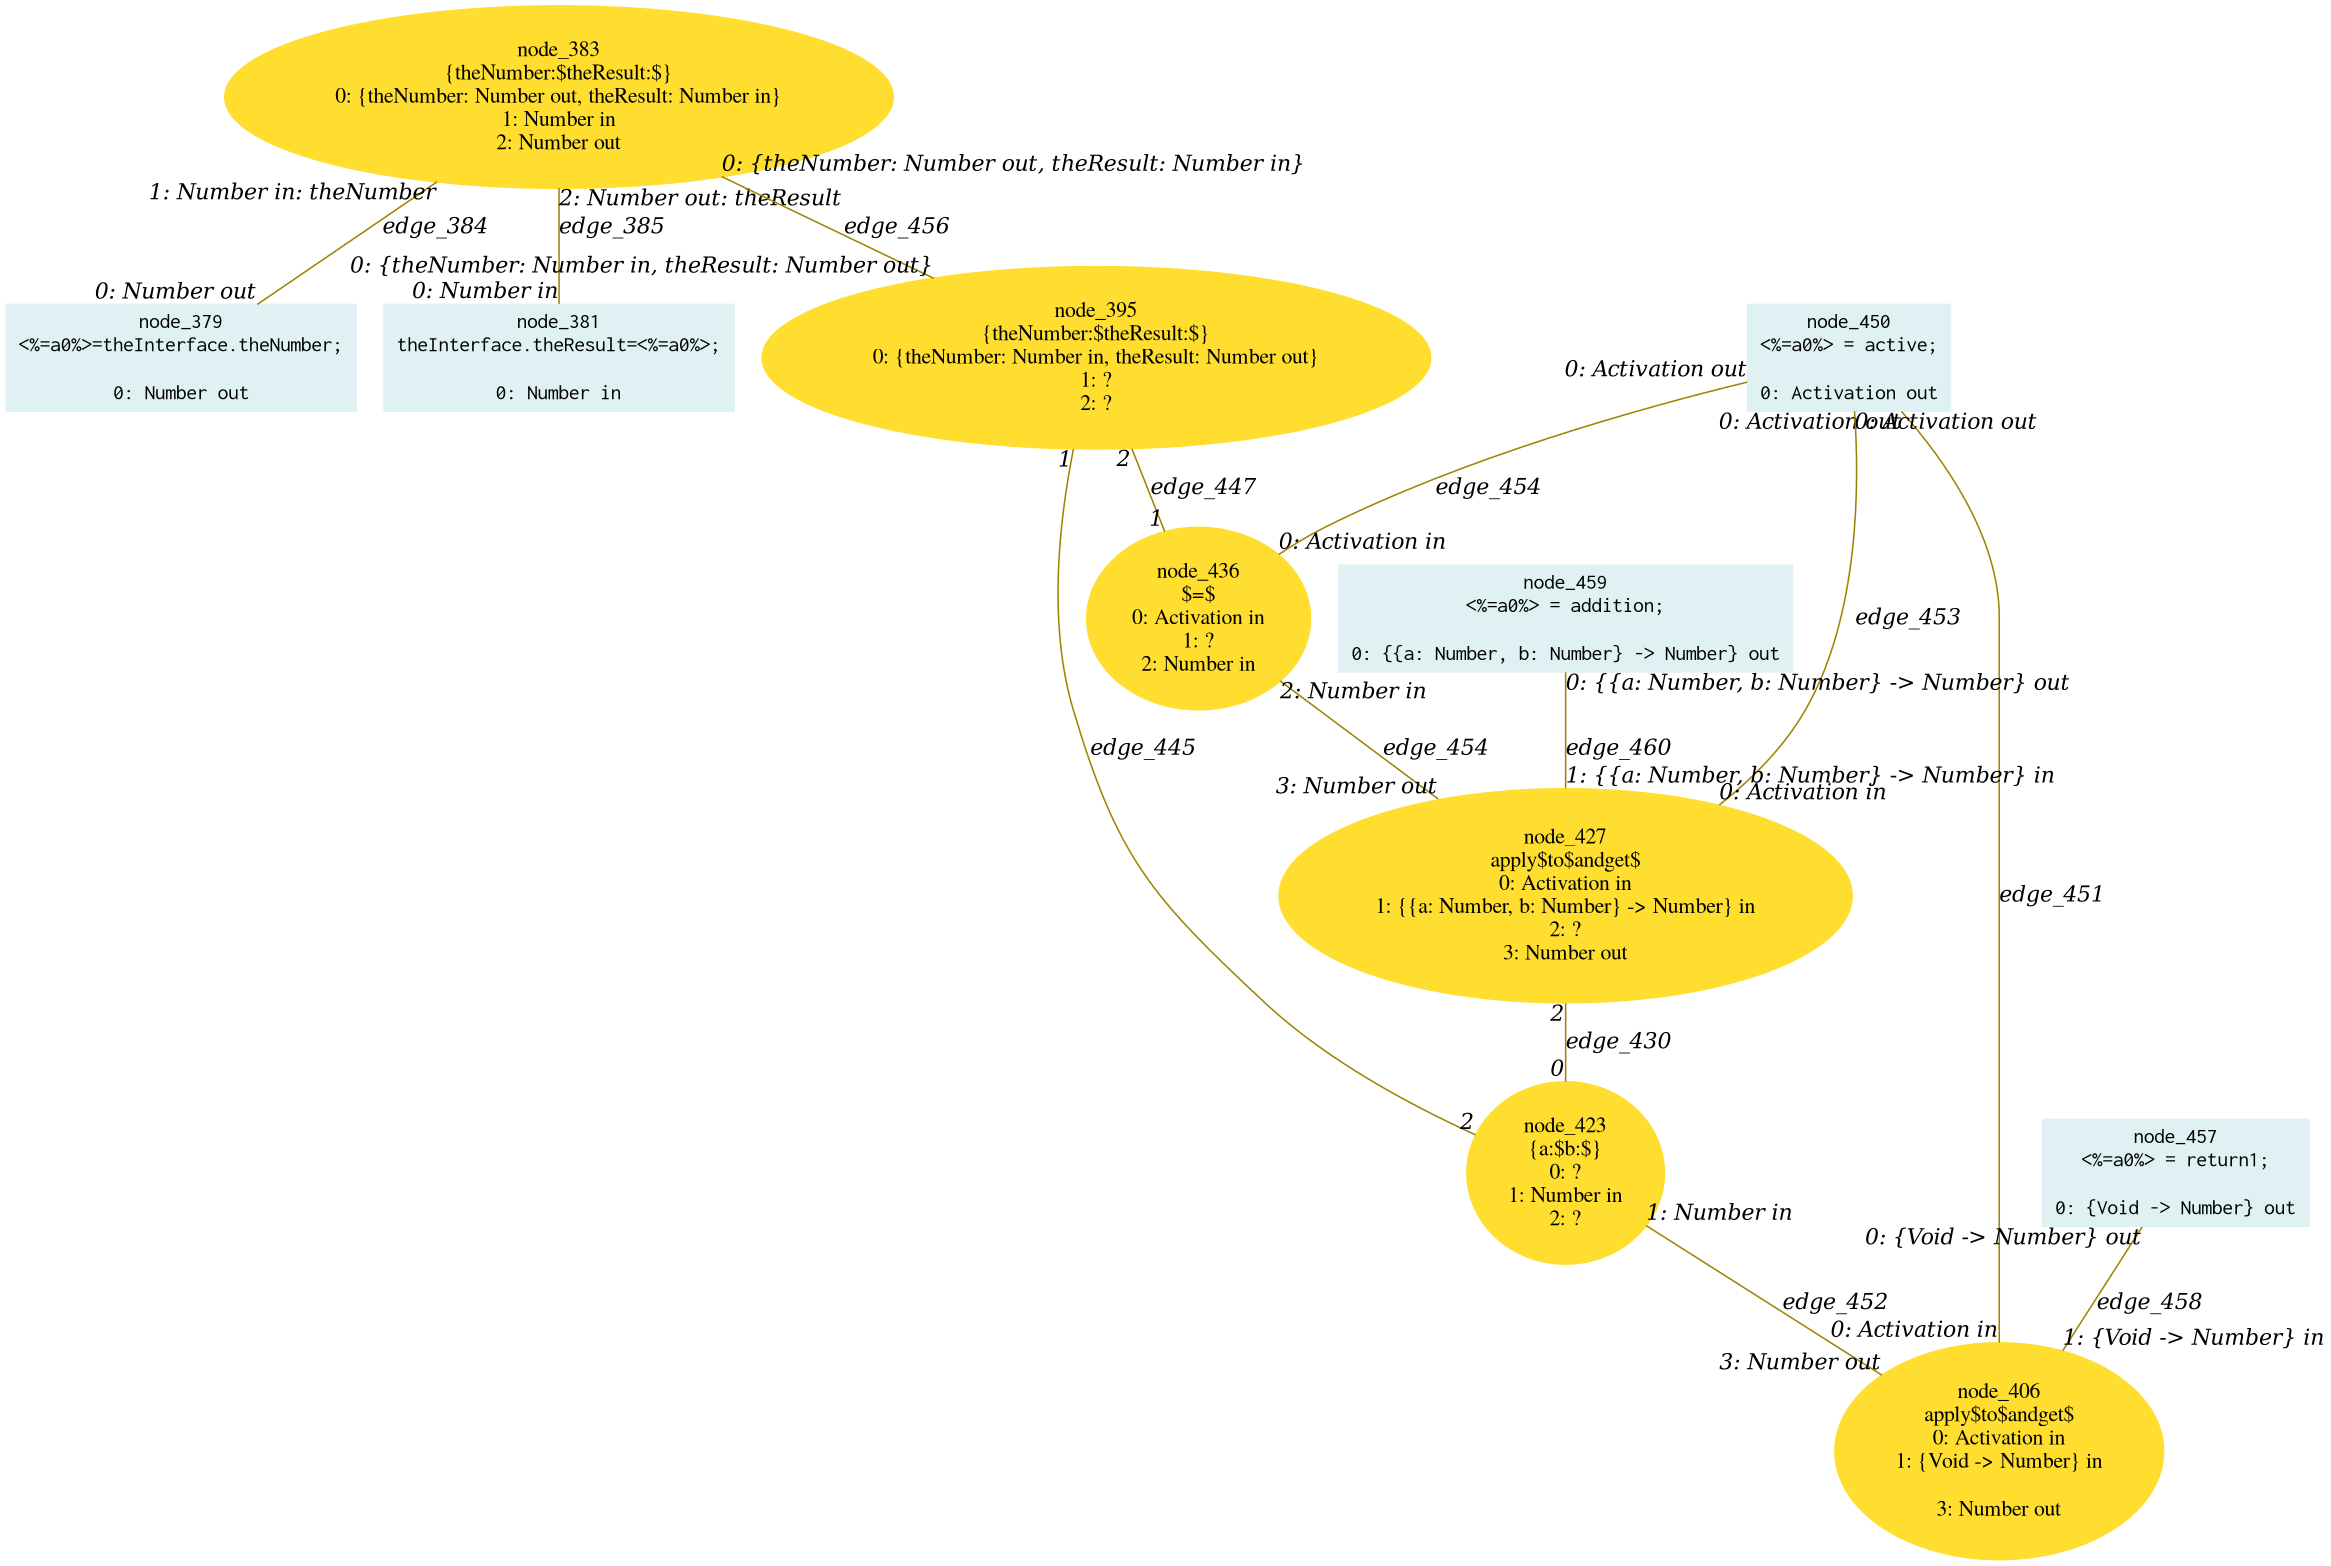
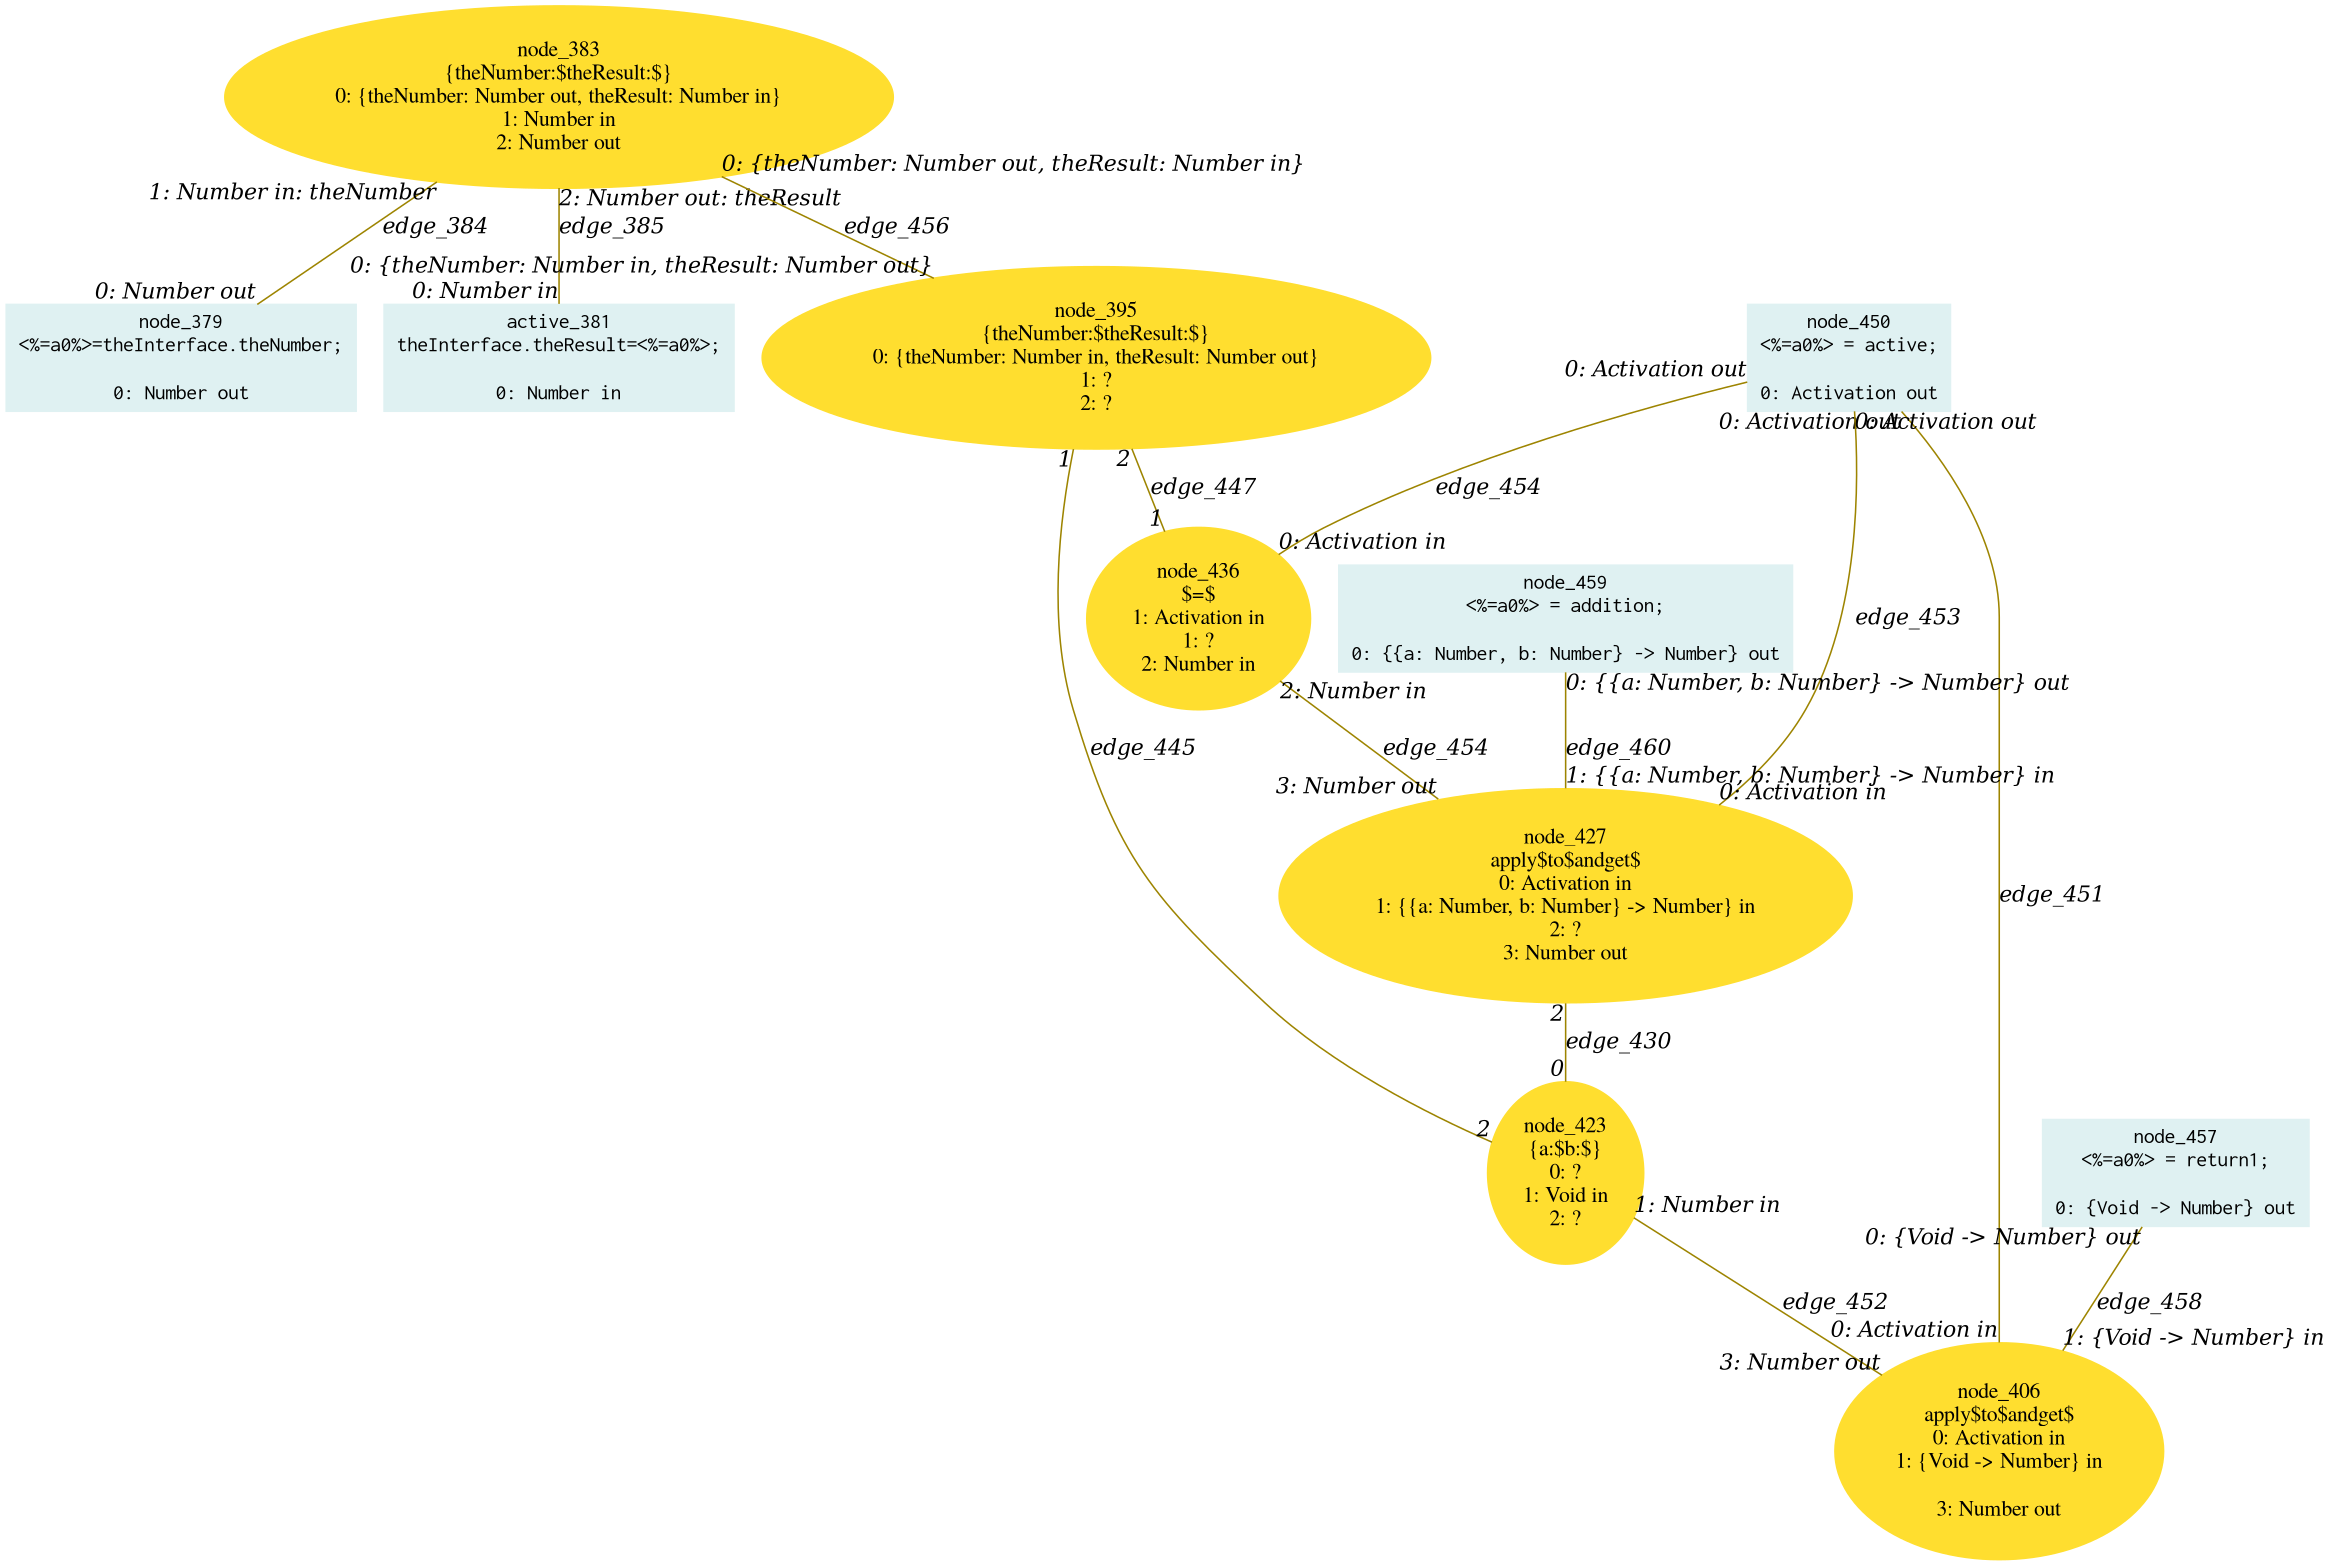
(559, 358) -> (559, 358)
(1199, 619) -> (1199, 619)
(1566, 1173) -> (1566, 1173)
